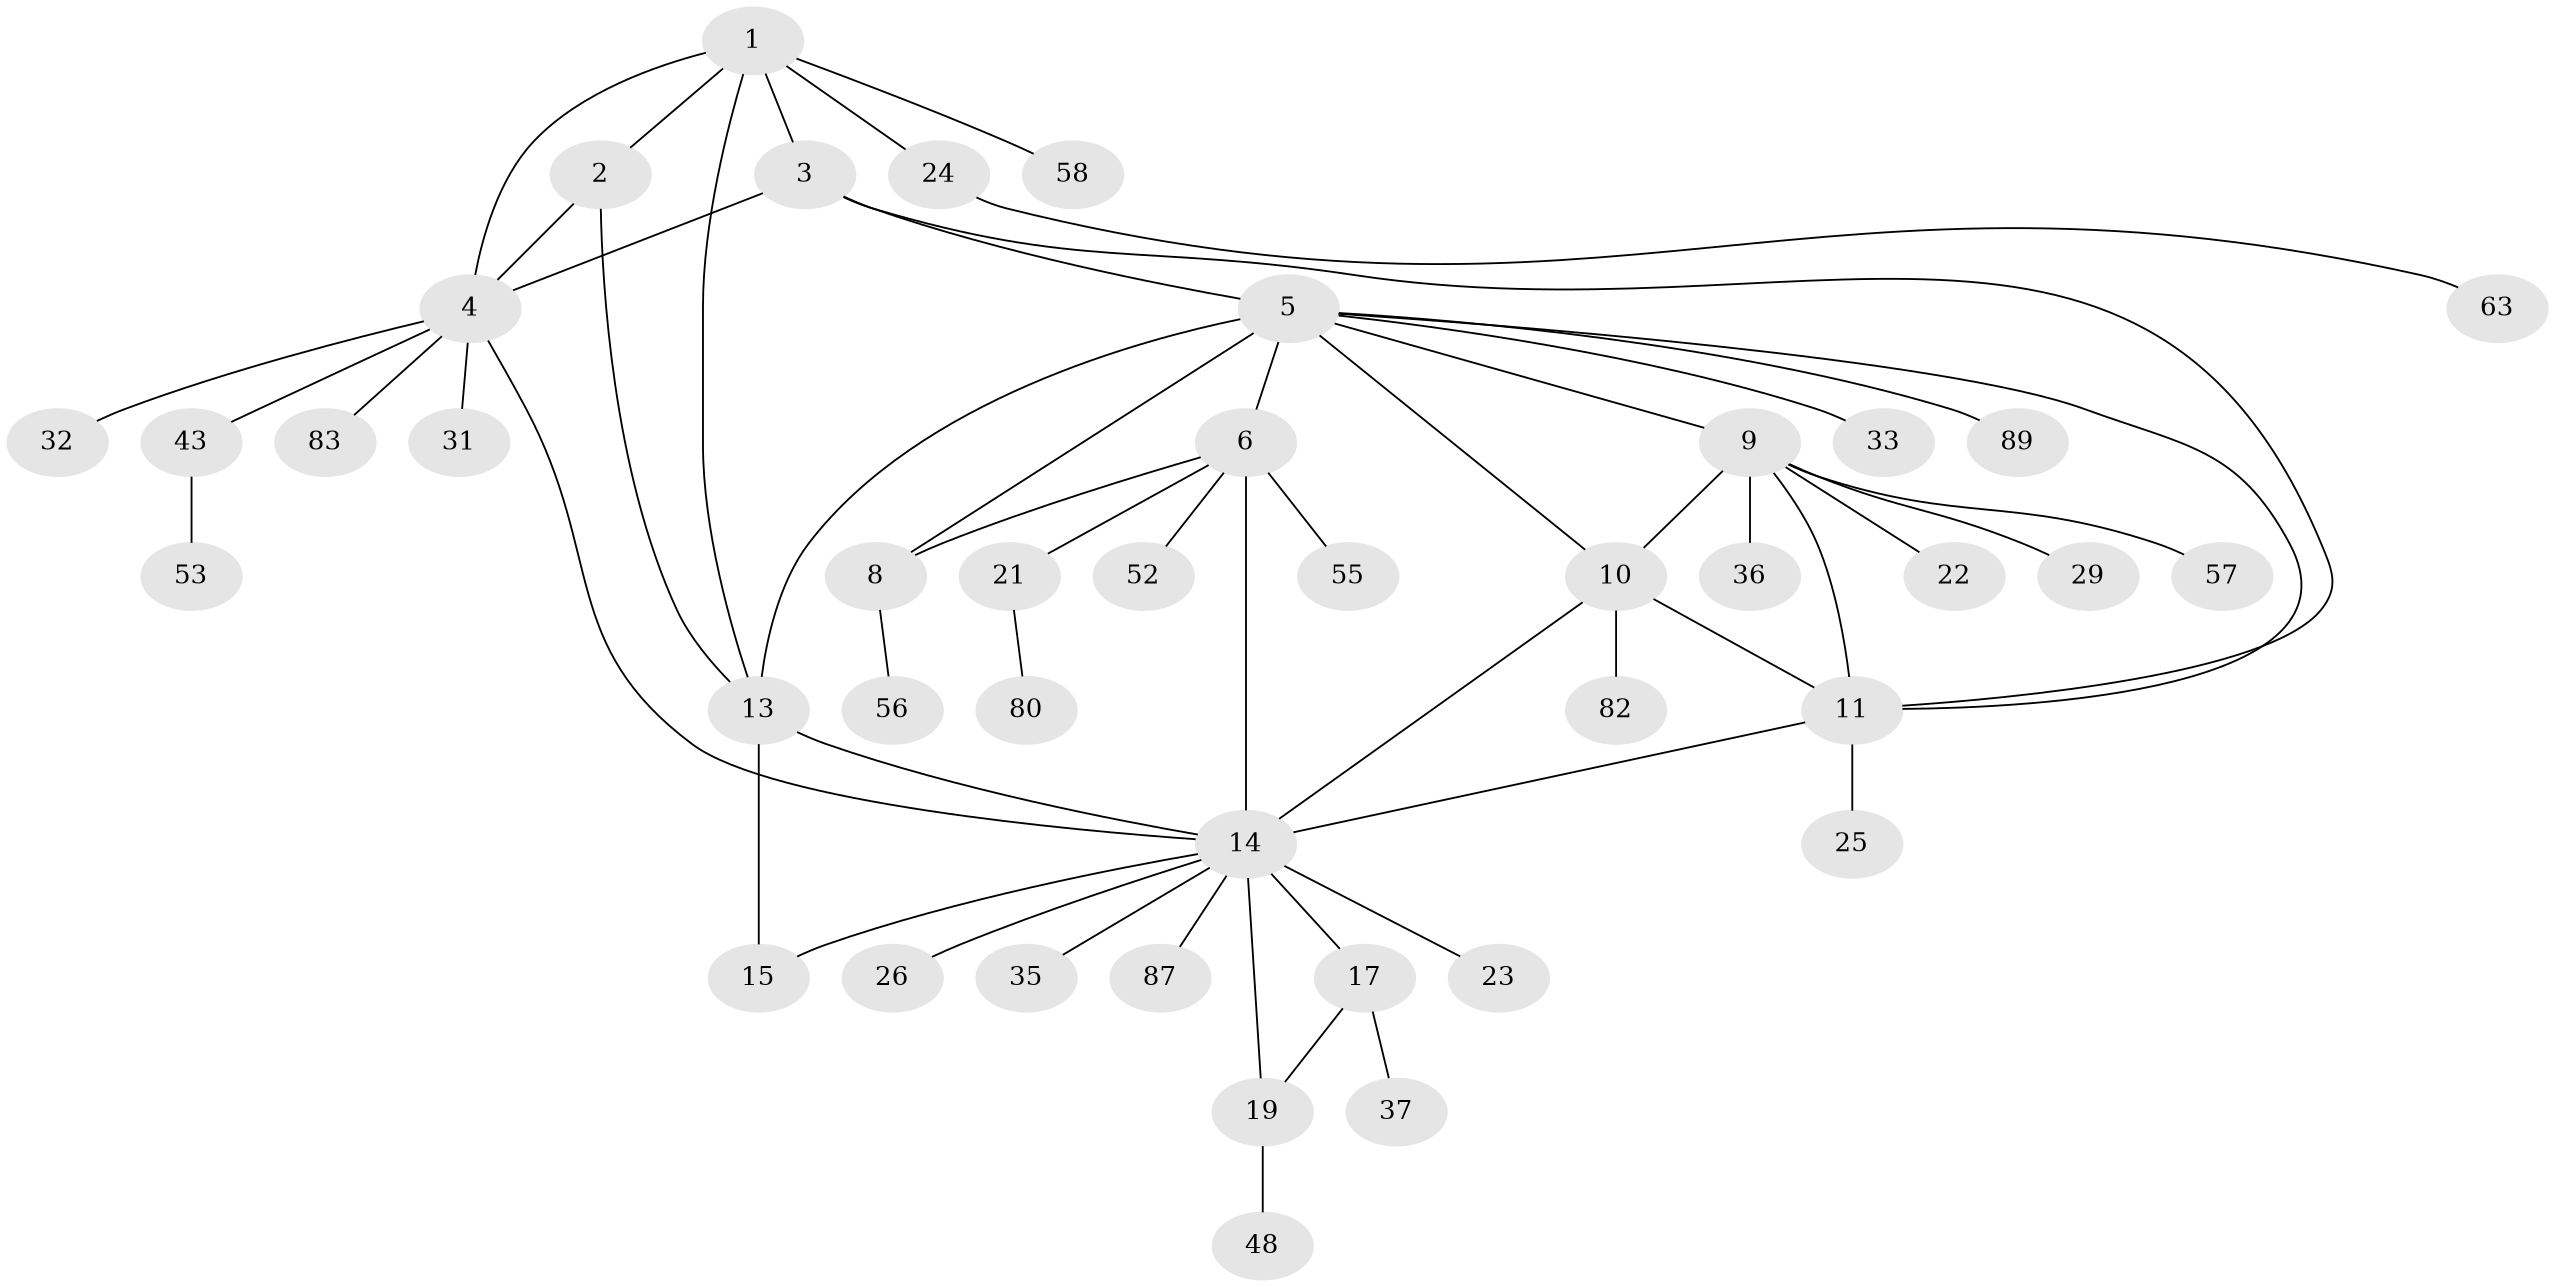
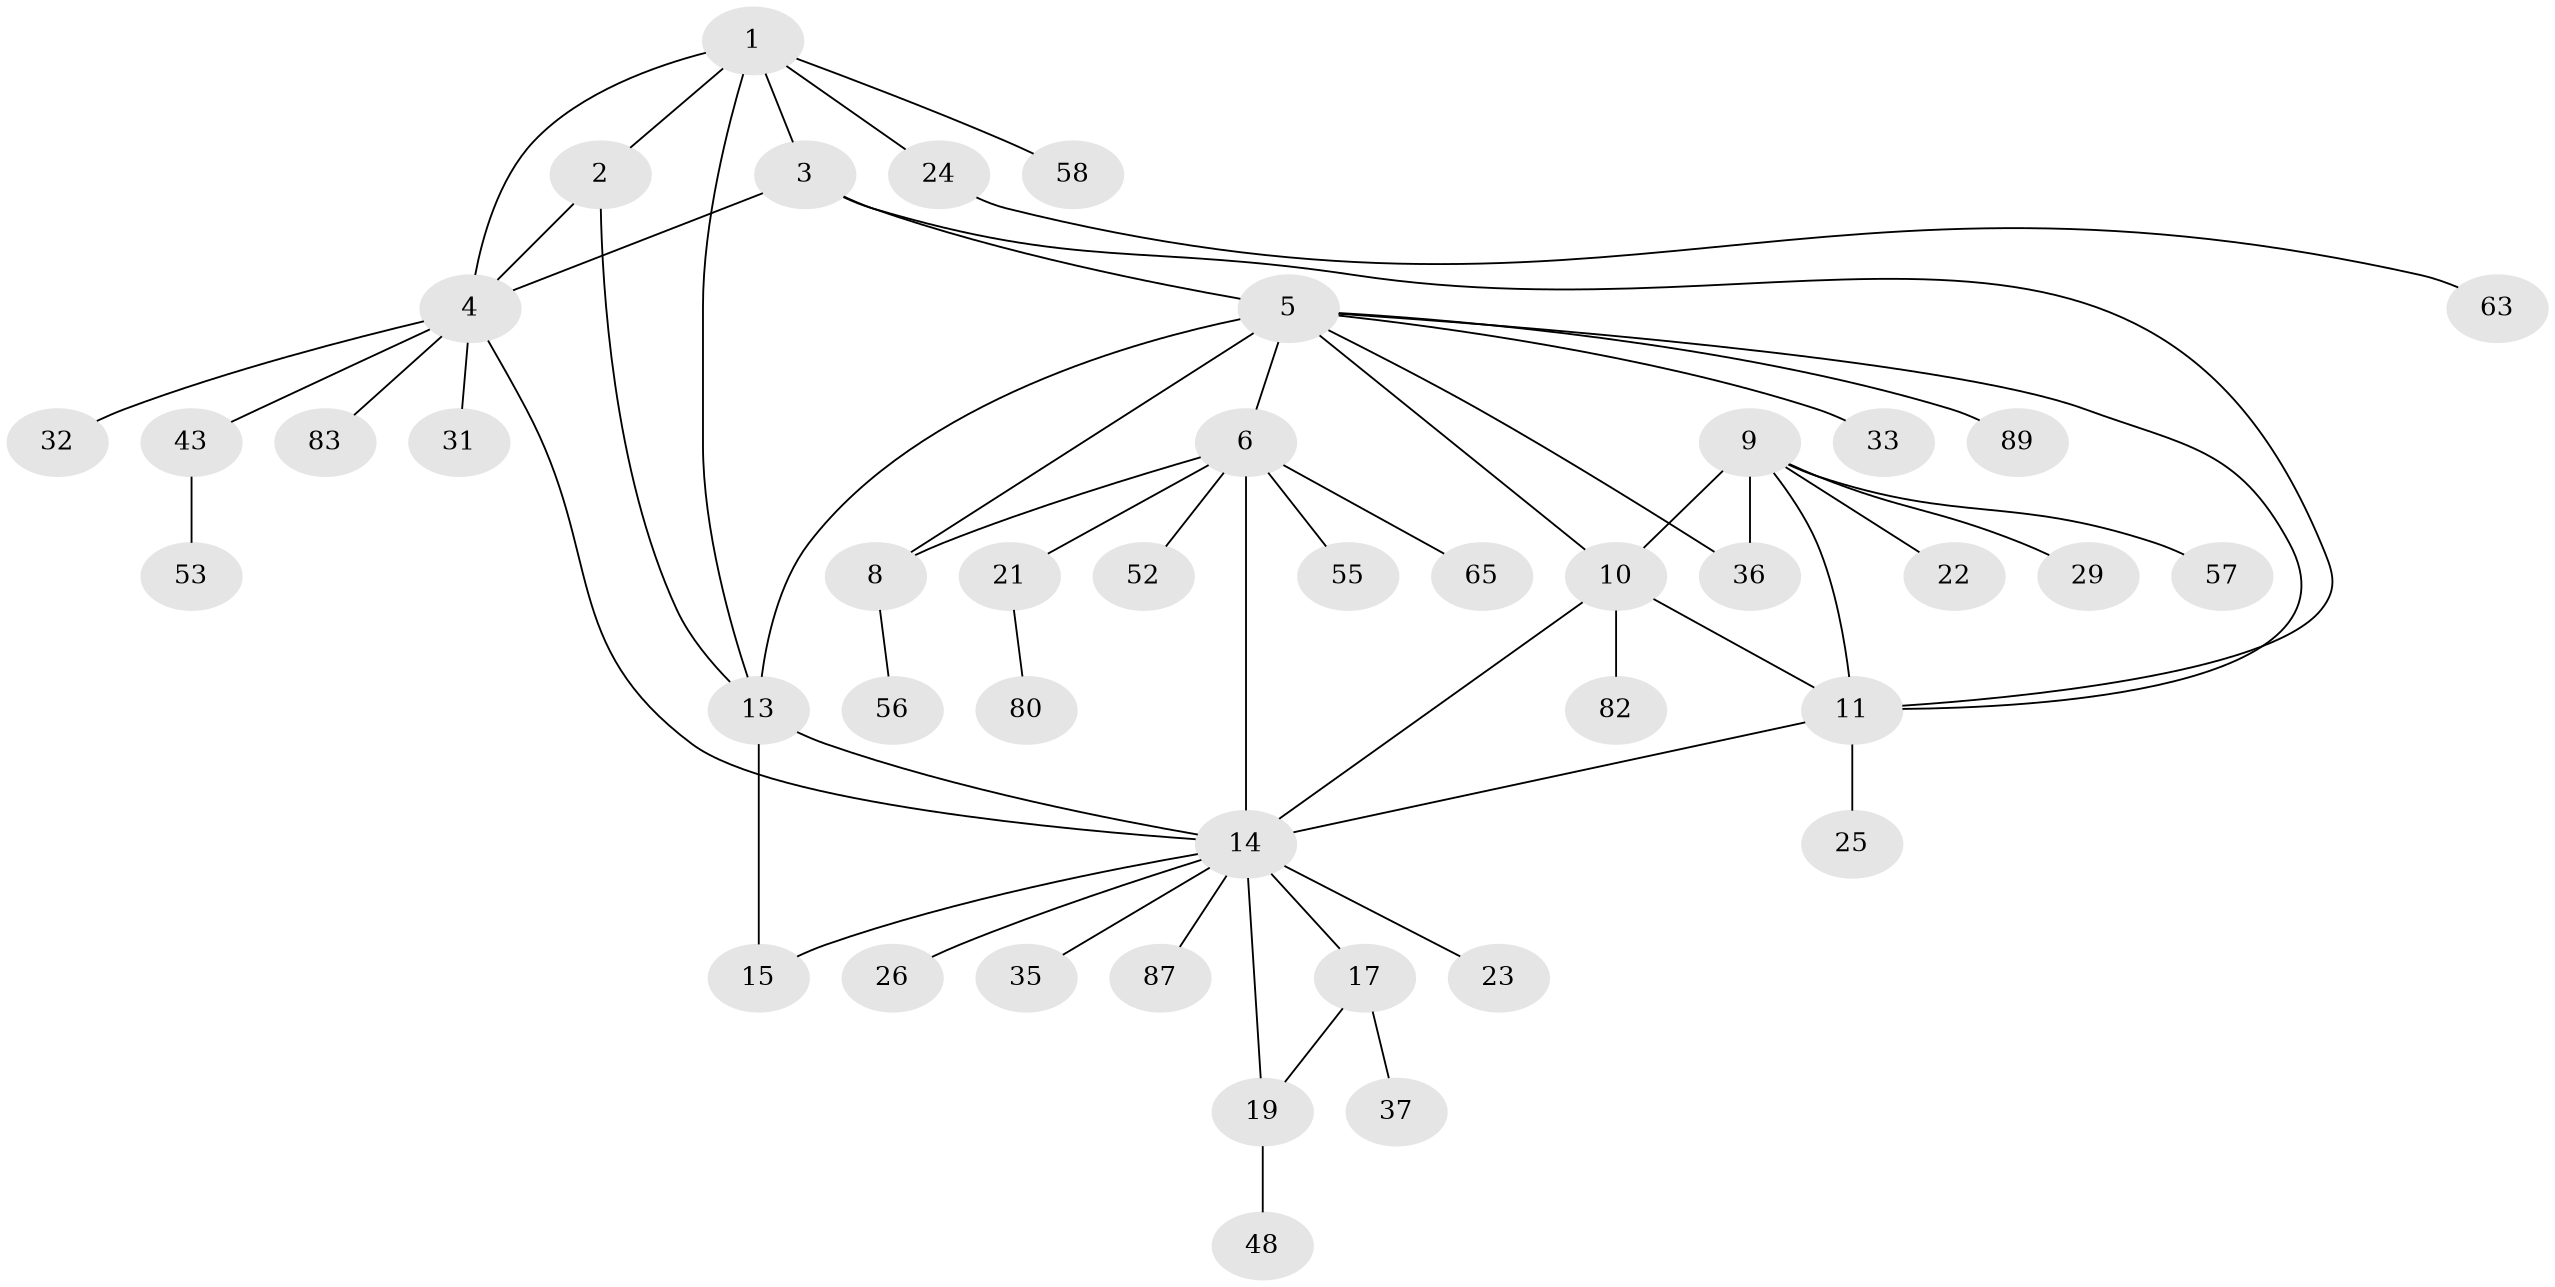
(1519, 376) -> (1525, 436)
none -> (1482, 577)
